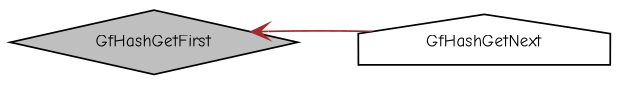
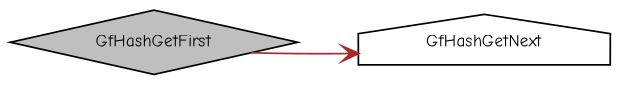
(320, 31) -> (297, 54)
